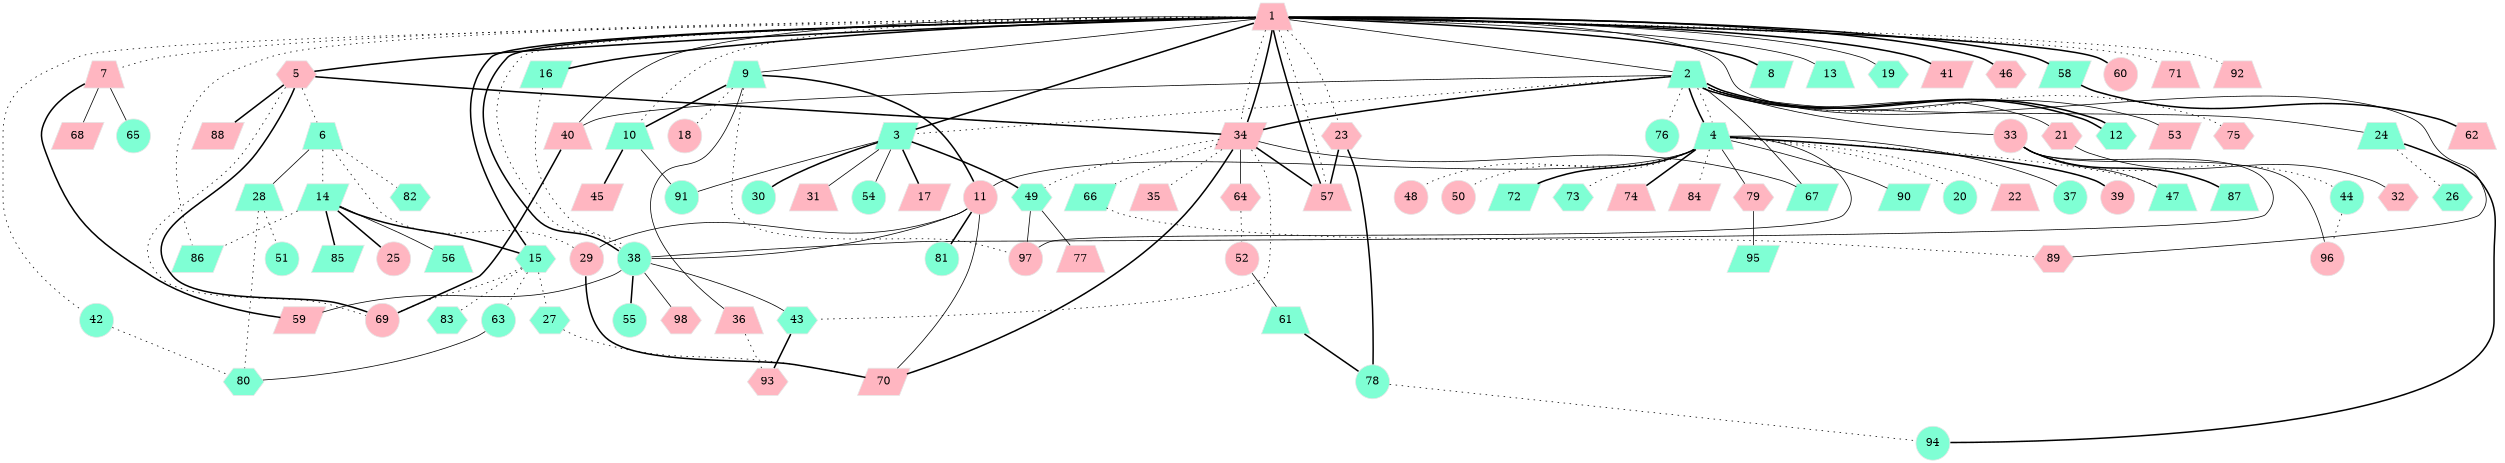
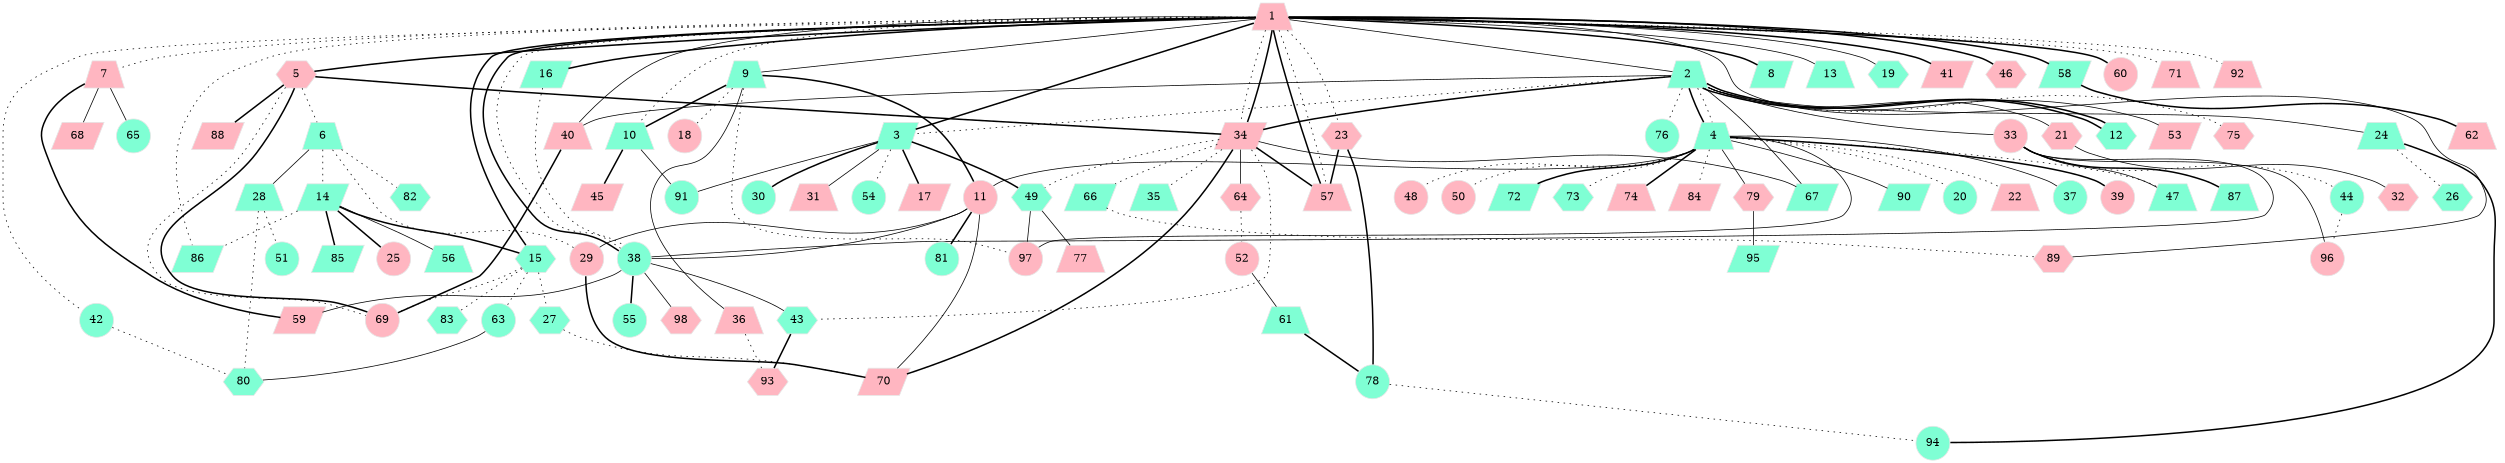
(883, 166) -> (883, 166)
(1154, 197) -> (1154, 197)
